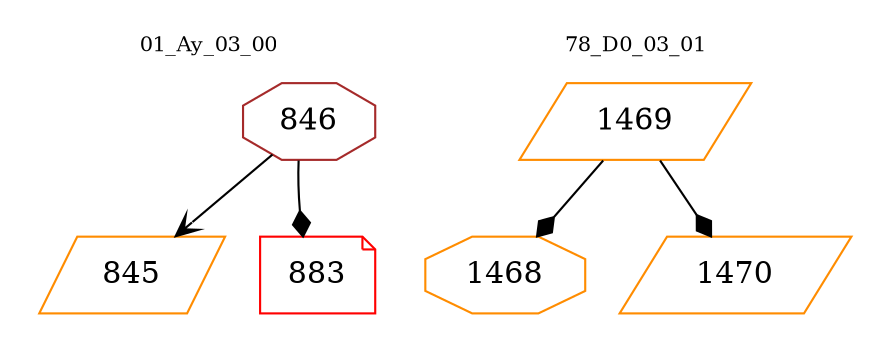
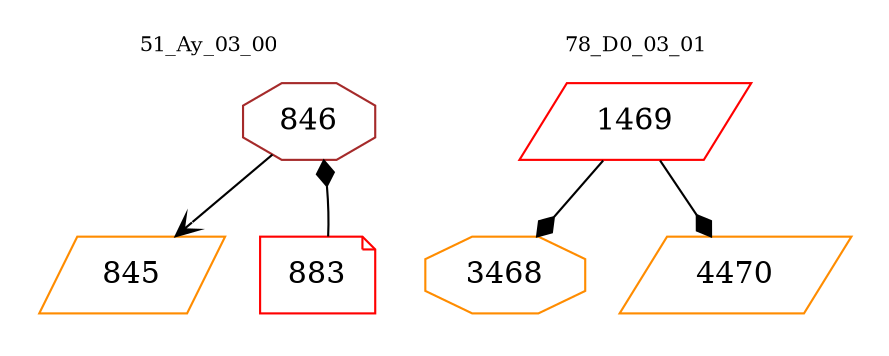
(209, 46) -> (209, 46)
(635, 122) -> (635, 122)
(298, 186) -> (328, 211)
(505, 275) -> (505, 275)
(736, 275) -> (736, 275)
